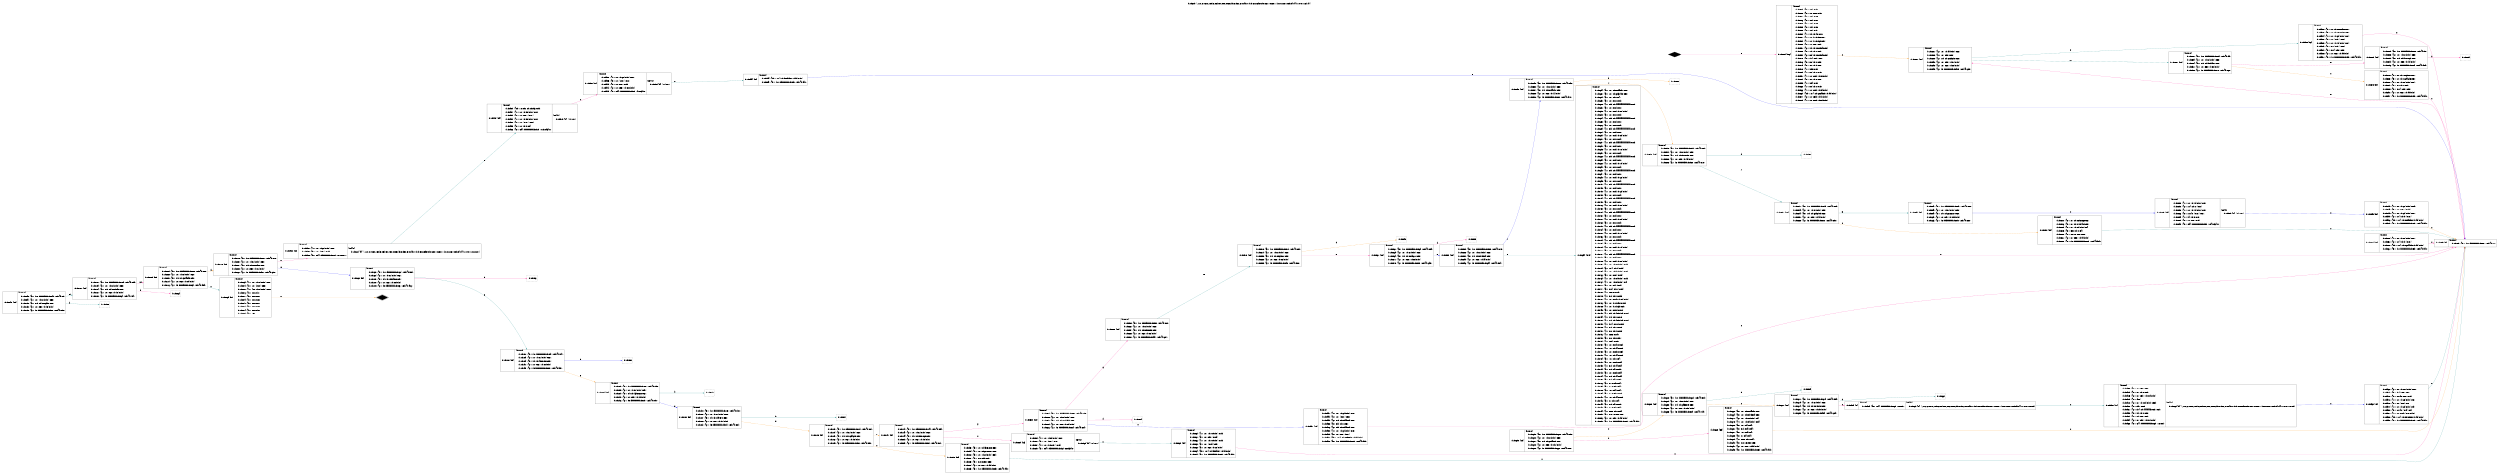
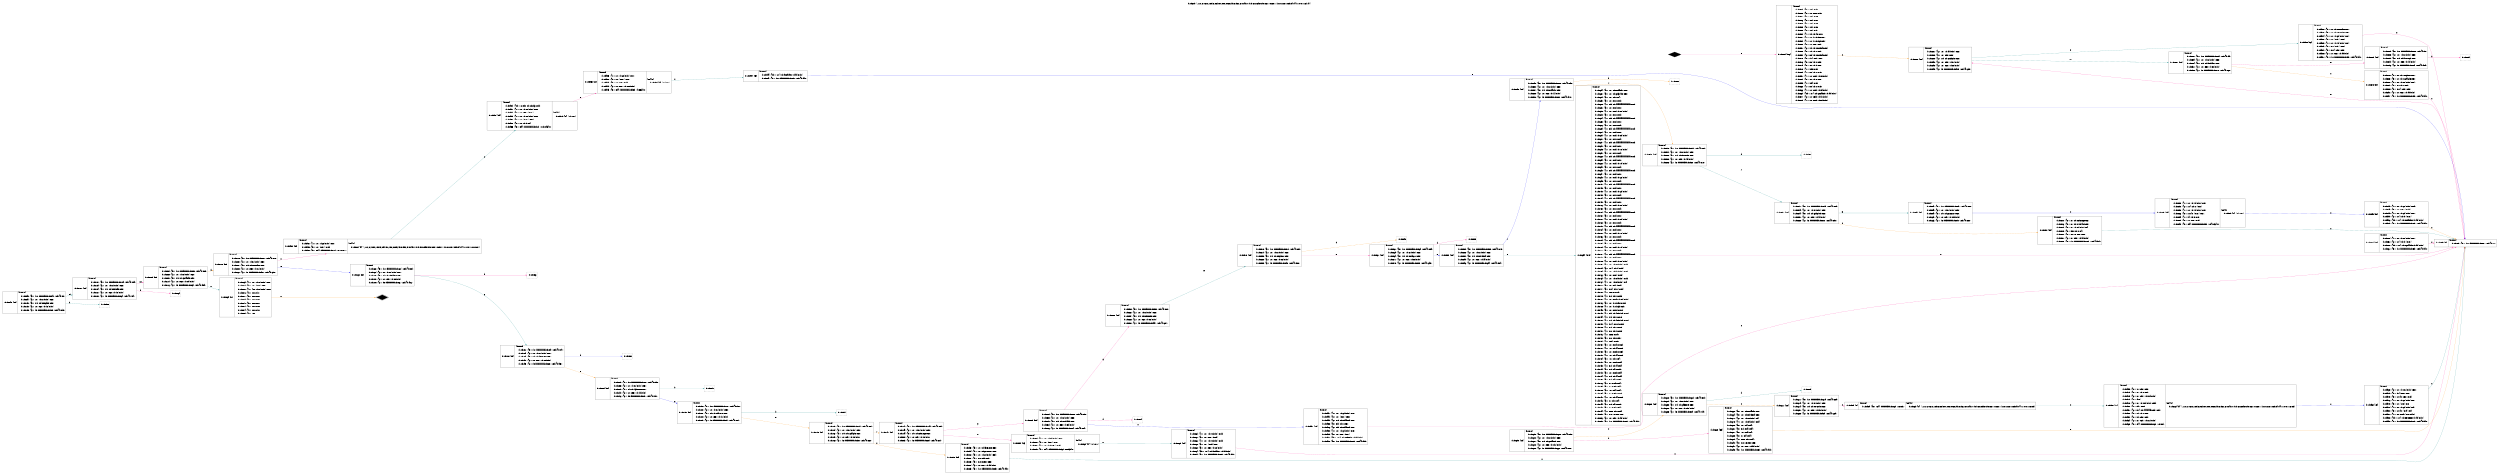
(1940, 396) -> none
